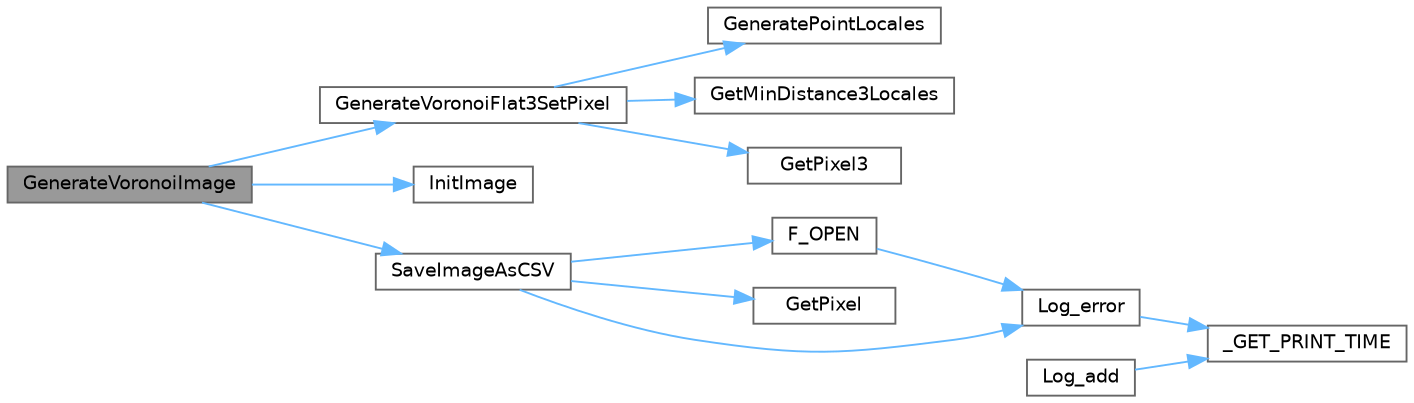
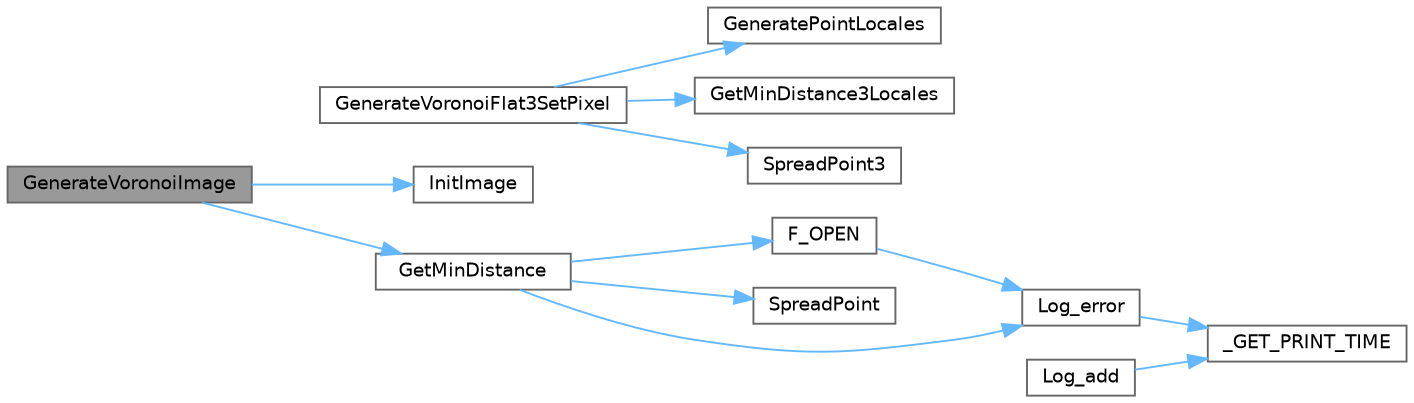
(292, 147) -> none
(824, 166) -> (824, 166)
(473, 272) -> (473, 272)
(824, 306) -> (824, 306)
